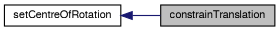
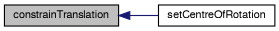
(146, 16) -> (144, 16)
